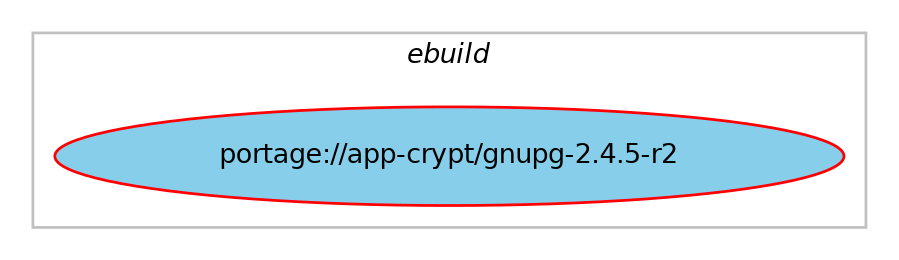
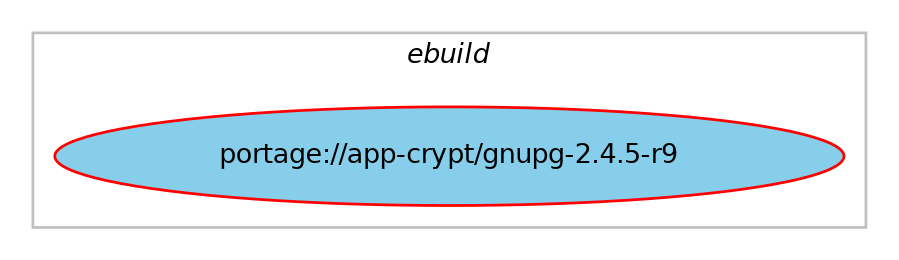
(449, 156) -> (449, 156)
